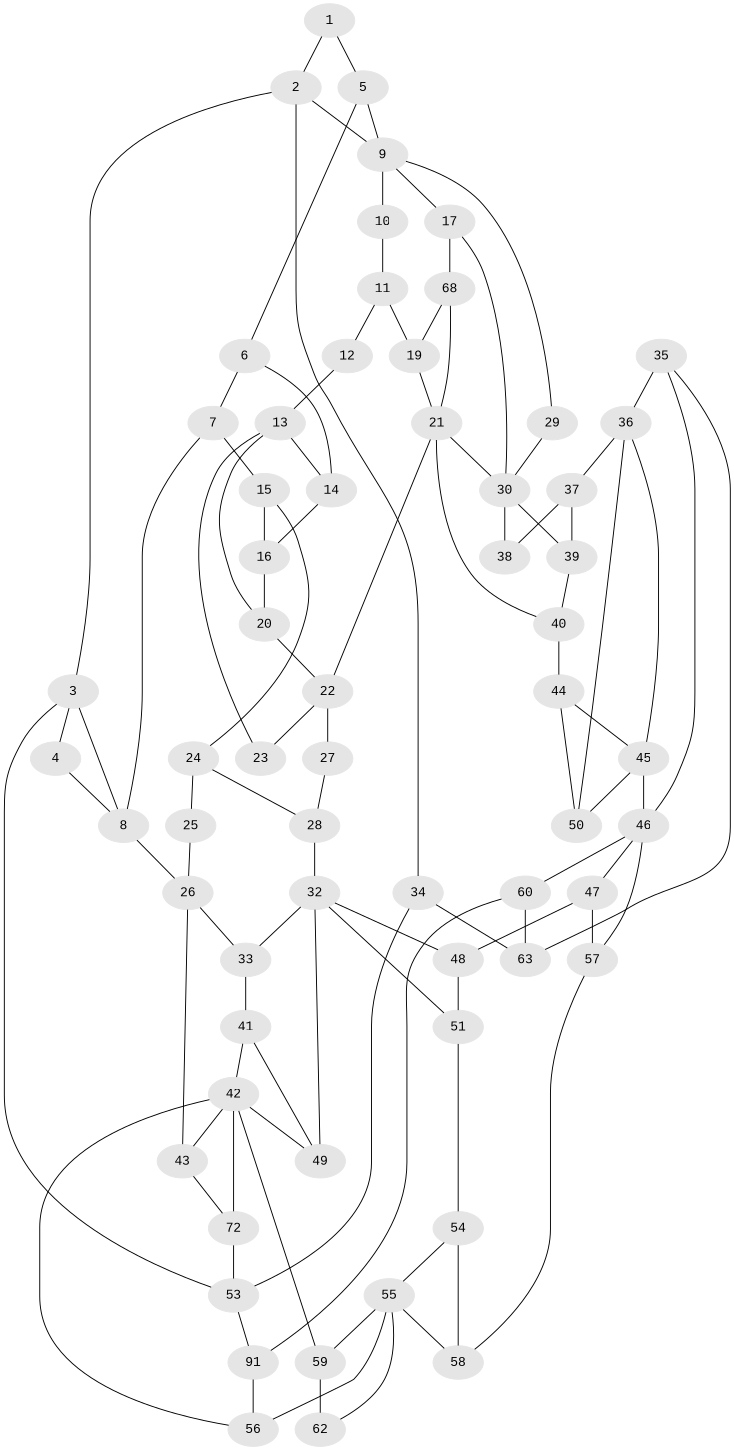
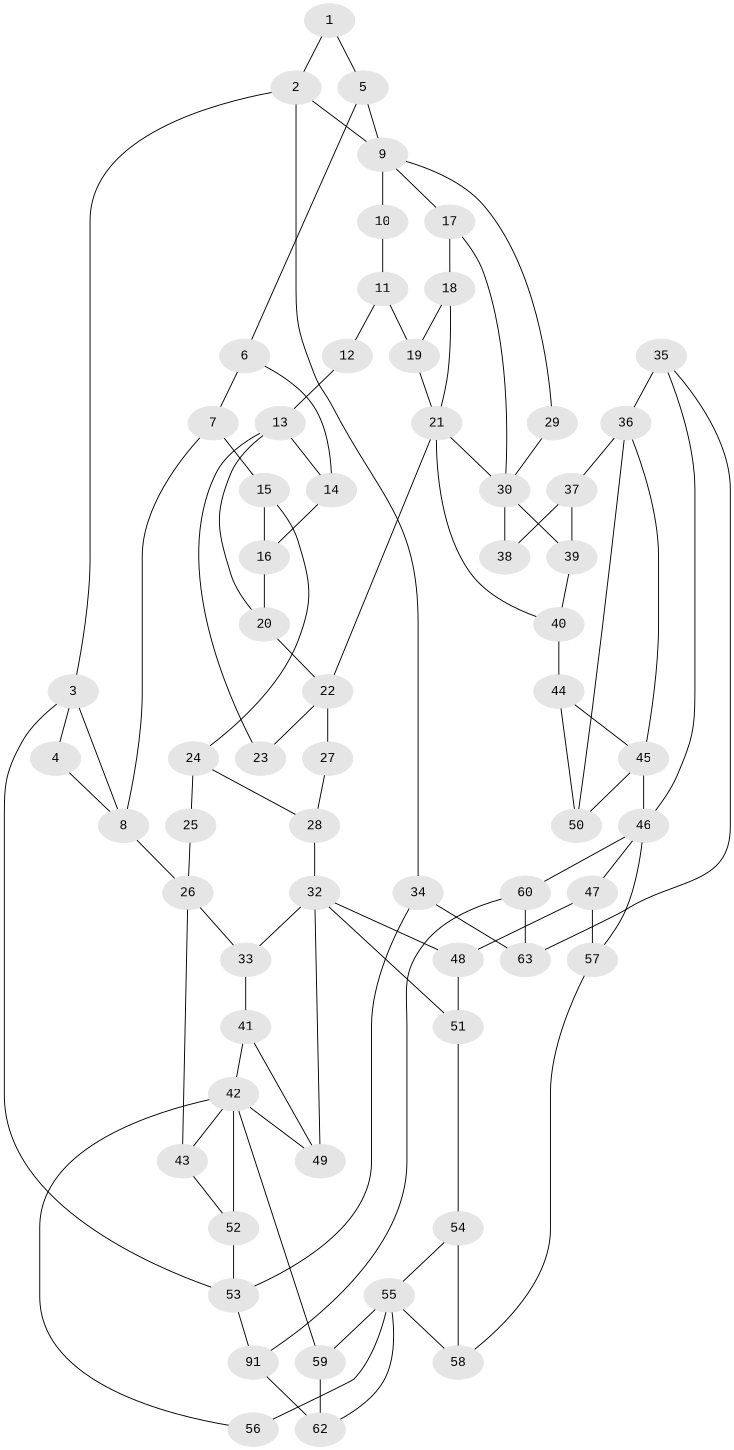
(450, 289) -> (450, 289)
(234, 1228) -> (234, 1228)
(253, 1396) -> (287, 1396)
